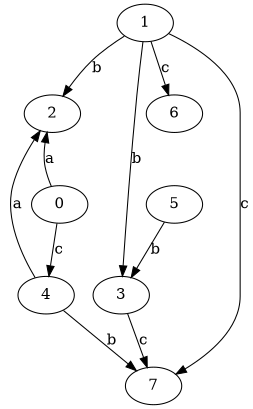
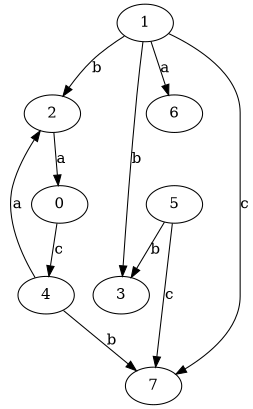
(165, 68) -> (165, 68)
(45, 165) -> (56, 154)
(136, 336) -> (165, 290)
